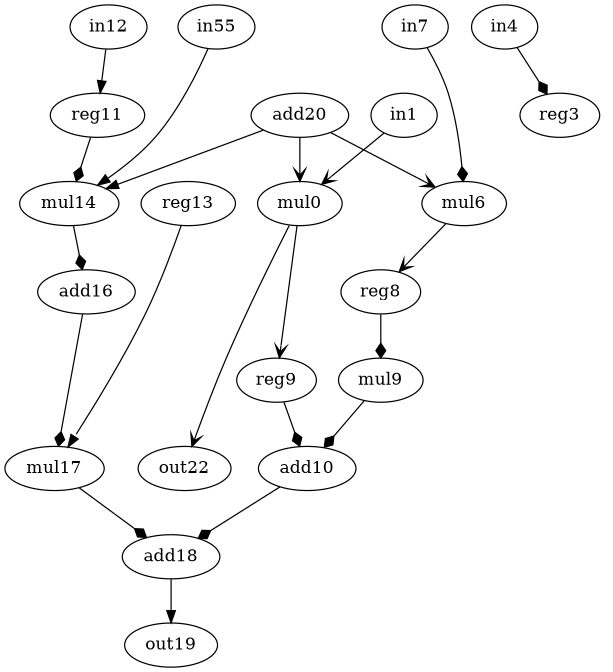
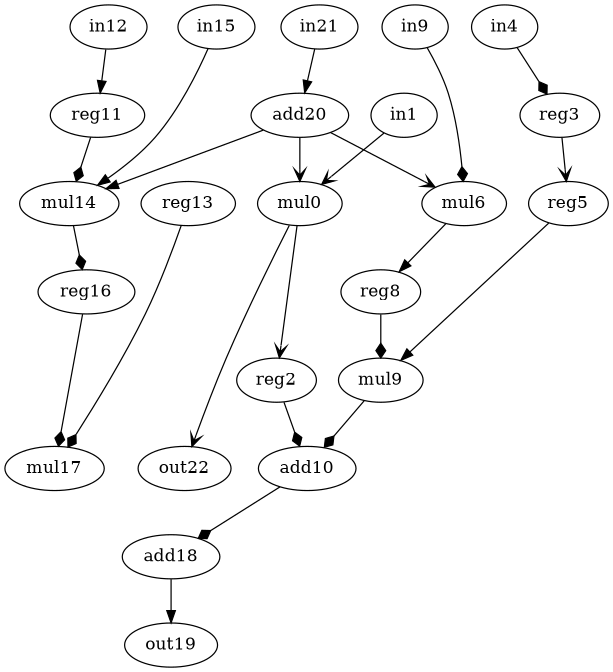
(216, 27) -> (216, 27)
none -> (319, 27)
(415, 27) -> (415, 27)
none -> (568, 204)
(427, 243) -> (427, 243)
(86, 292) -> (86, 292)
(135, 333) -> (135, 333)
(277, 380) -> (277, 380)
(107, 508) -> none
